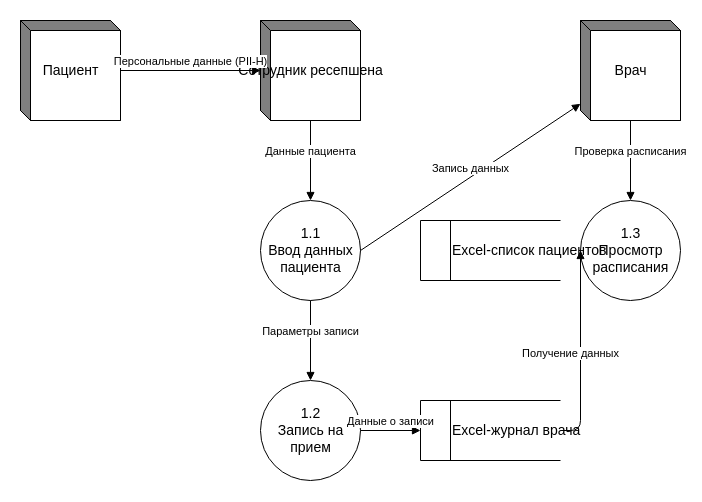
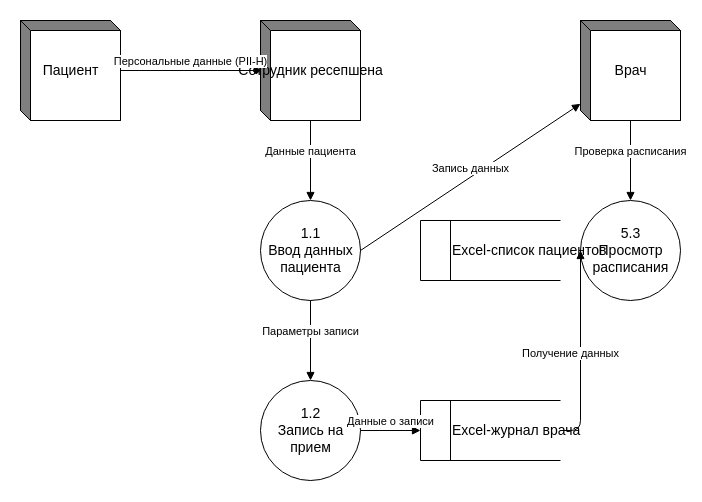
(251, 71) -> (251, 71)
(631, 251) -> (631, 251)
